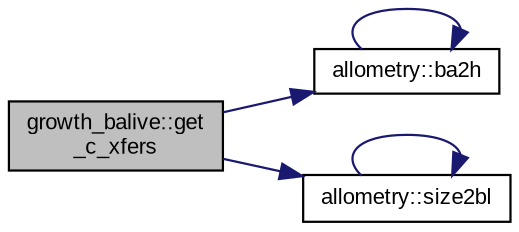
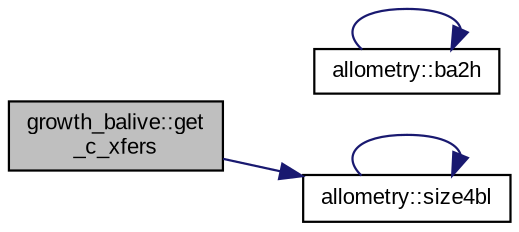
(257, 105) -> none
(407, 198) -> (407, 198)
